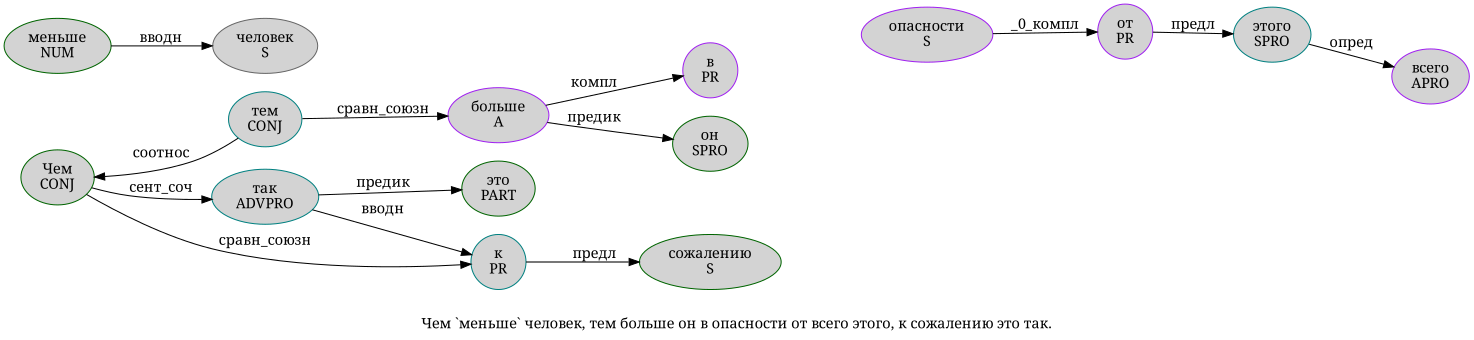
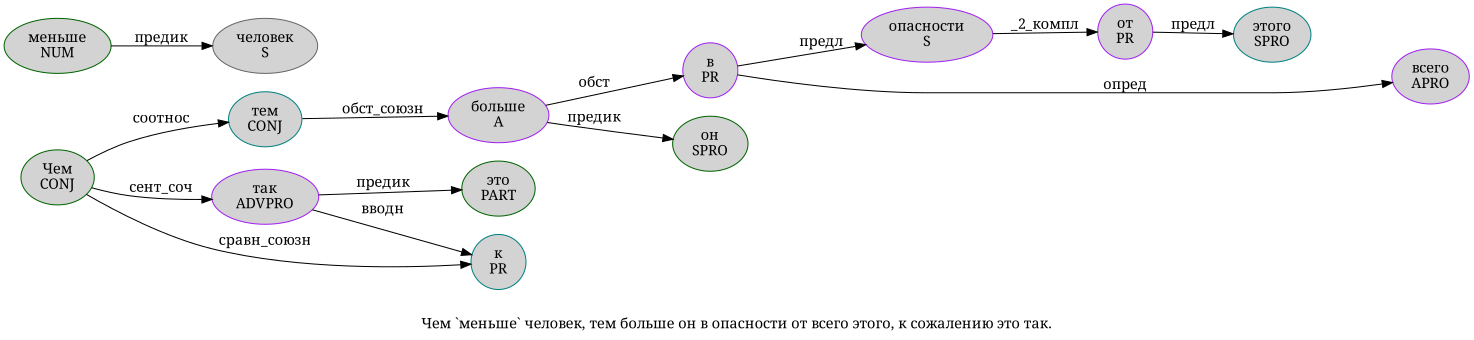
(1045, 25) -> (1045, 25)
(161, 38) -> (161, 38)
(1347, 54) -> (1060, 93)
none -> (797, 56)
(594, 83) -> (594, 83)
(383, 110) -> (383, 110)
(174, 167) -> (151, 136)
(265, 197) -> (265, 197)
(710, 262) -> none
